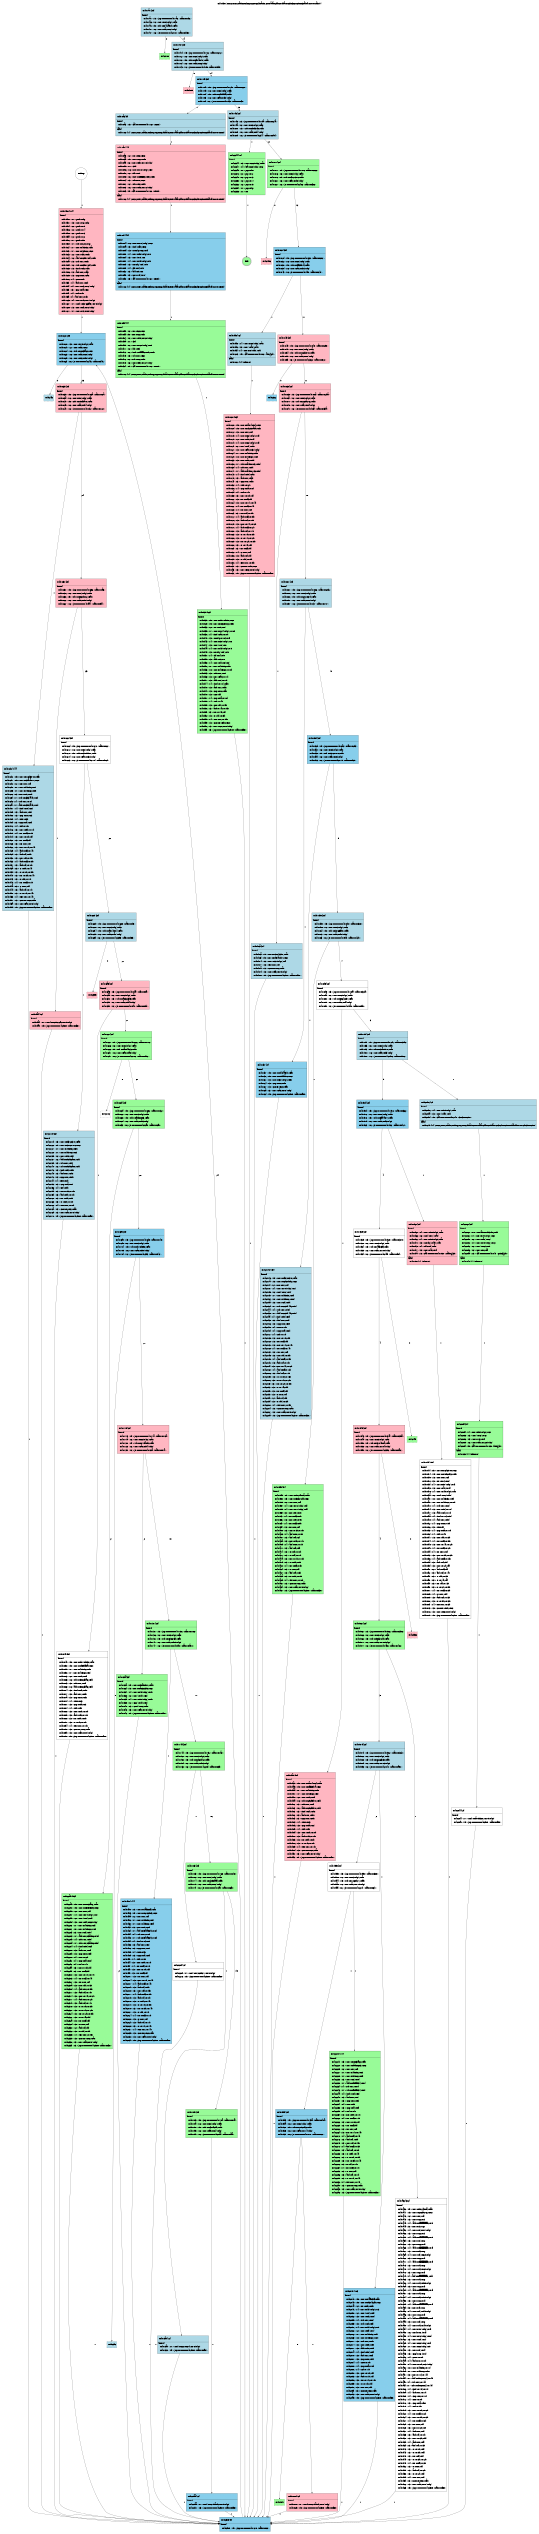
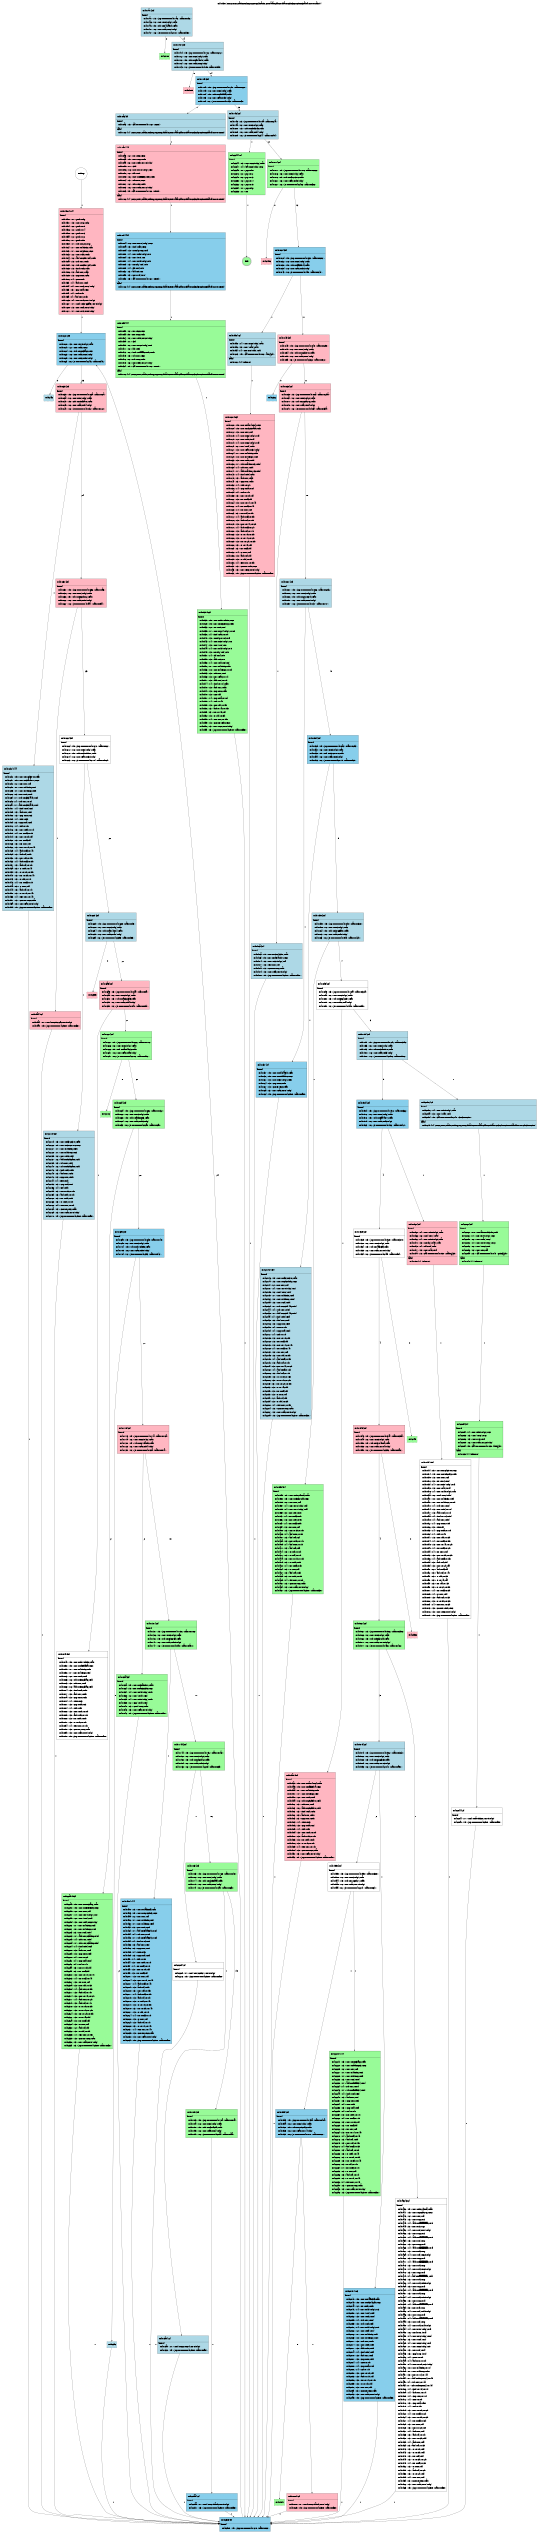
(106, 1114) -> (106, 1114)
(60, 2202) -> (104, 2484)
